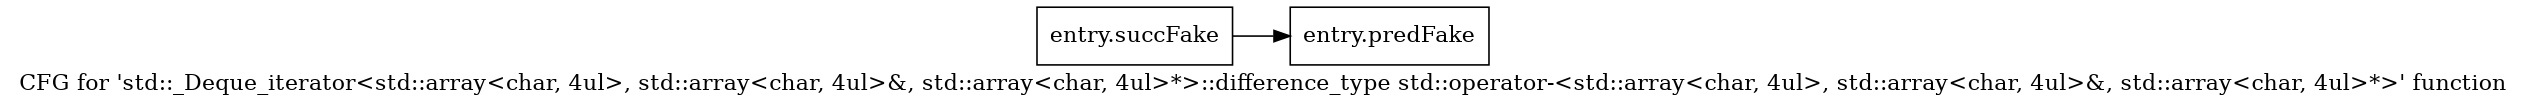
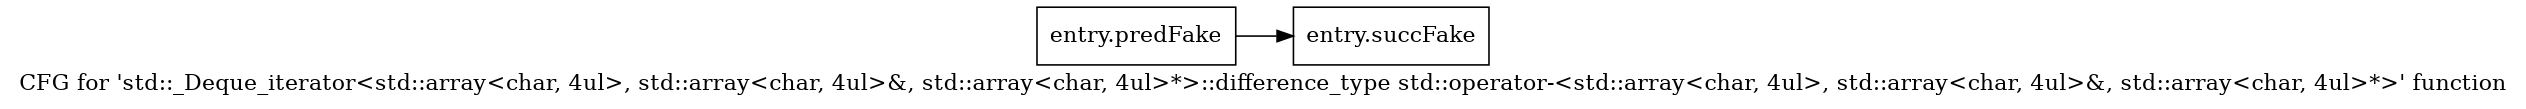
(1253, 36) -> (1256, 36)
